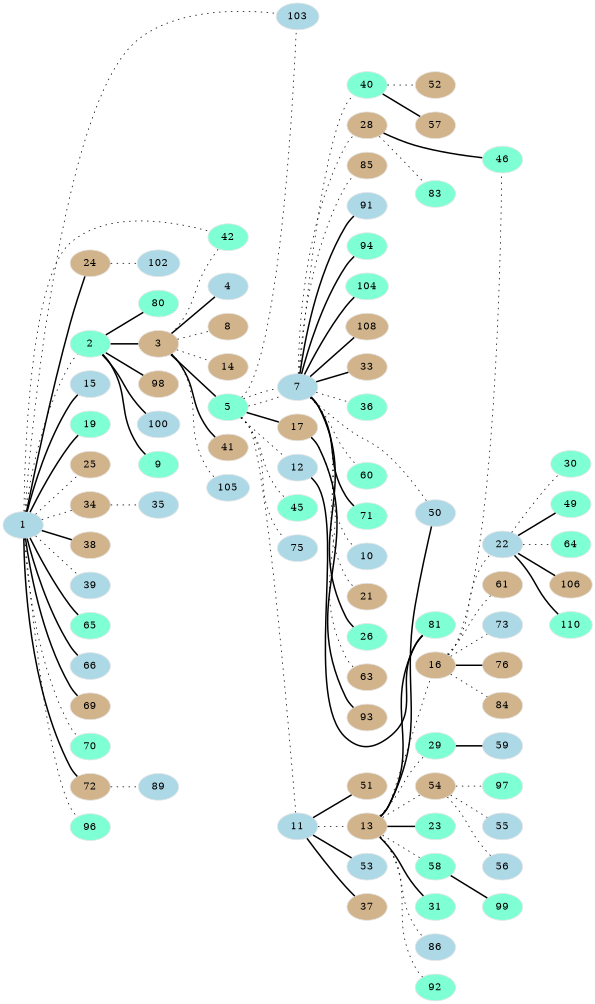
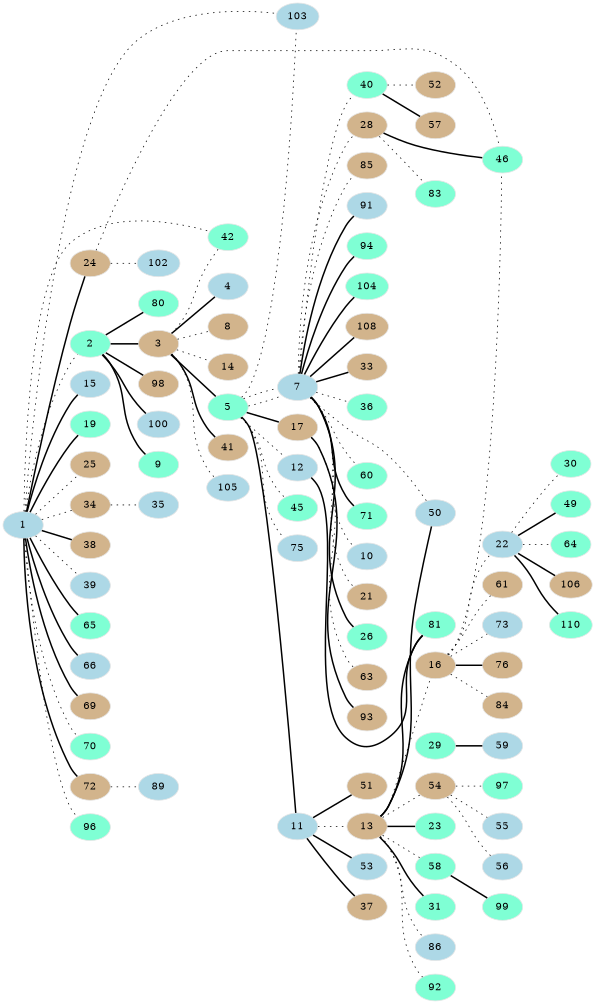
none -> (268, 51)
(278, 613) -> (278, 613)
(403, 785) -> none
